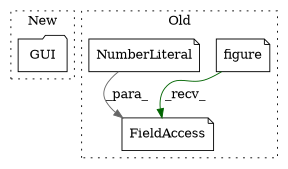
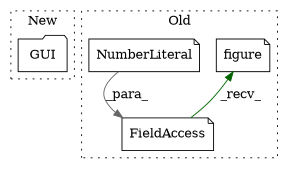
(182, 81) -> (211, 100)
